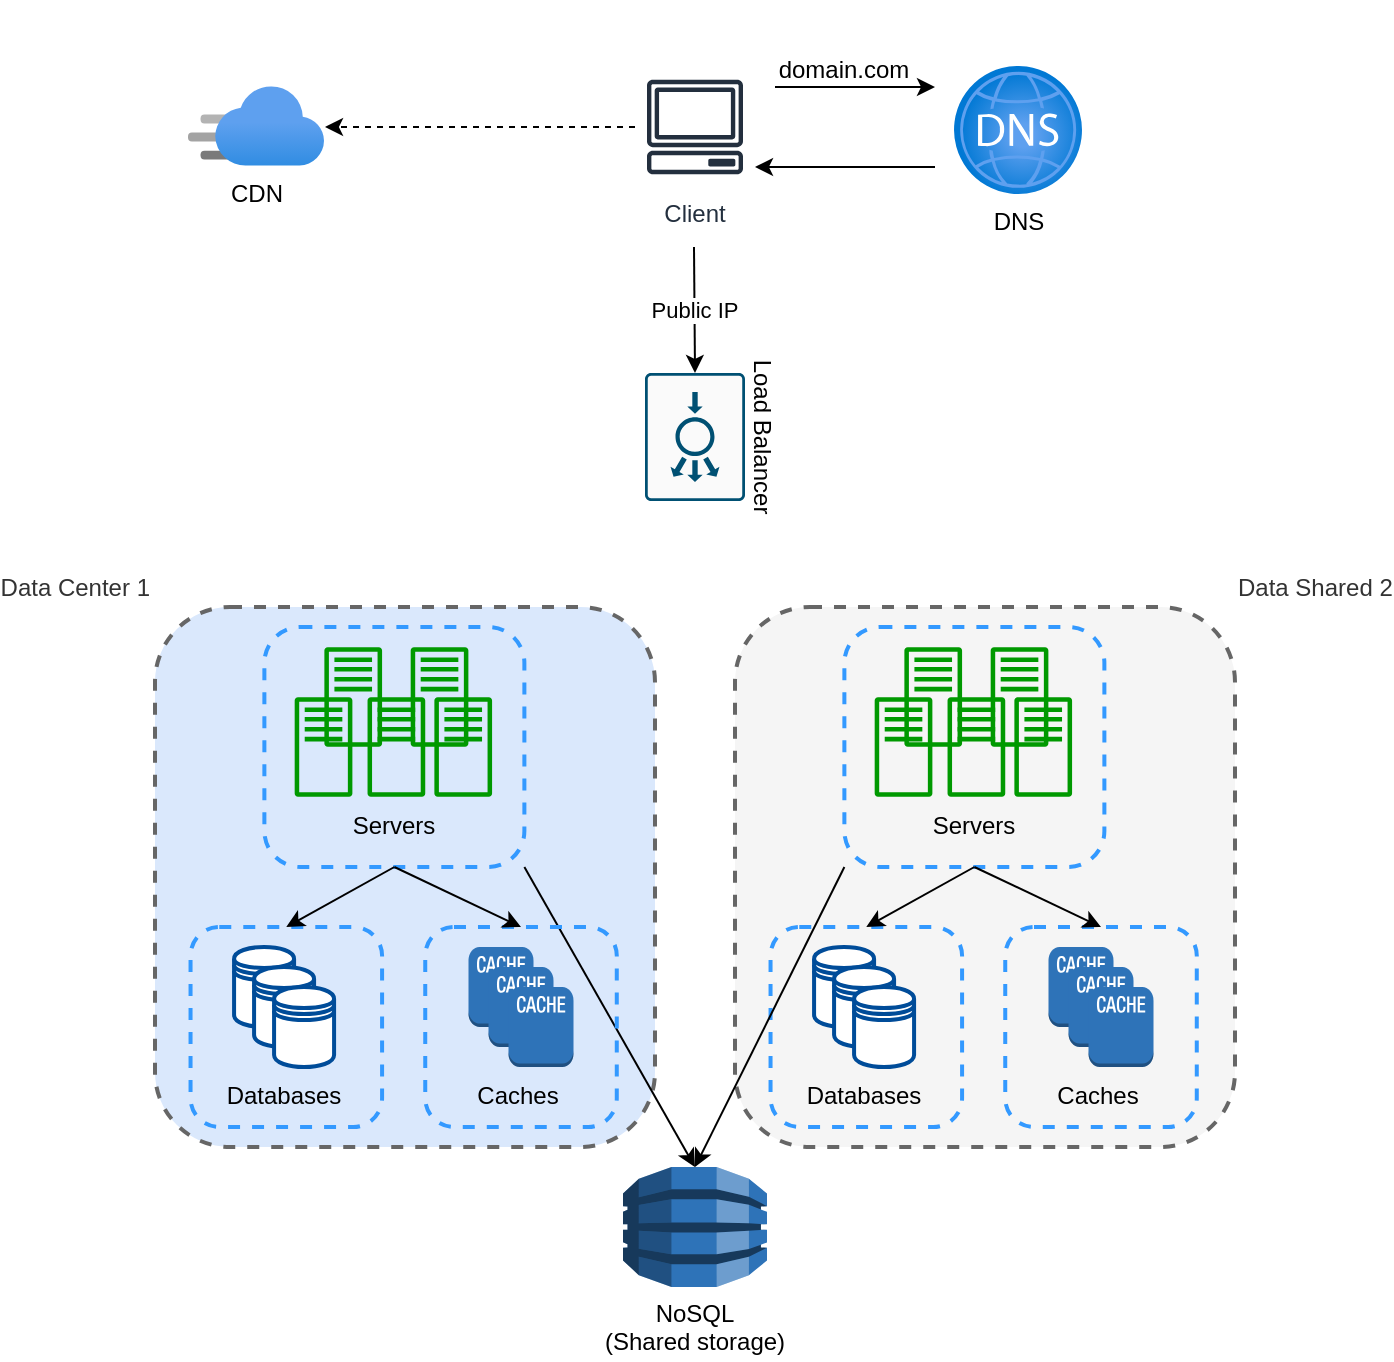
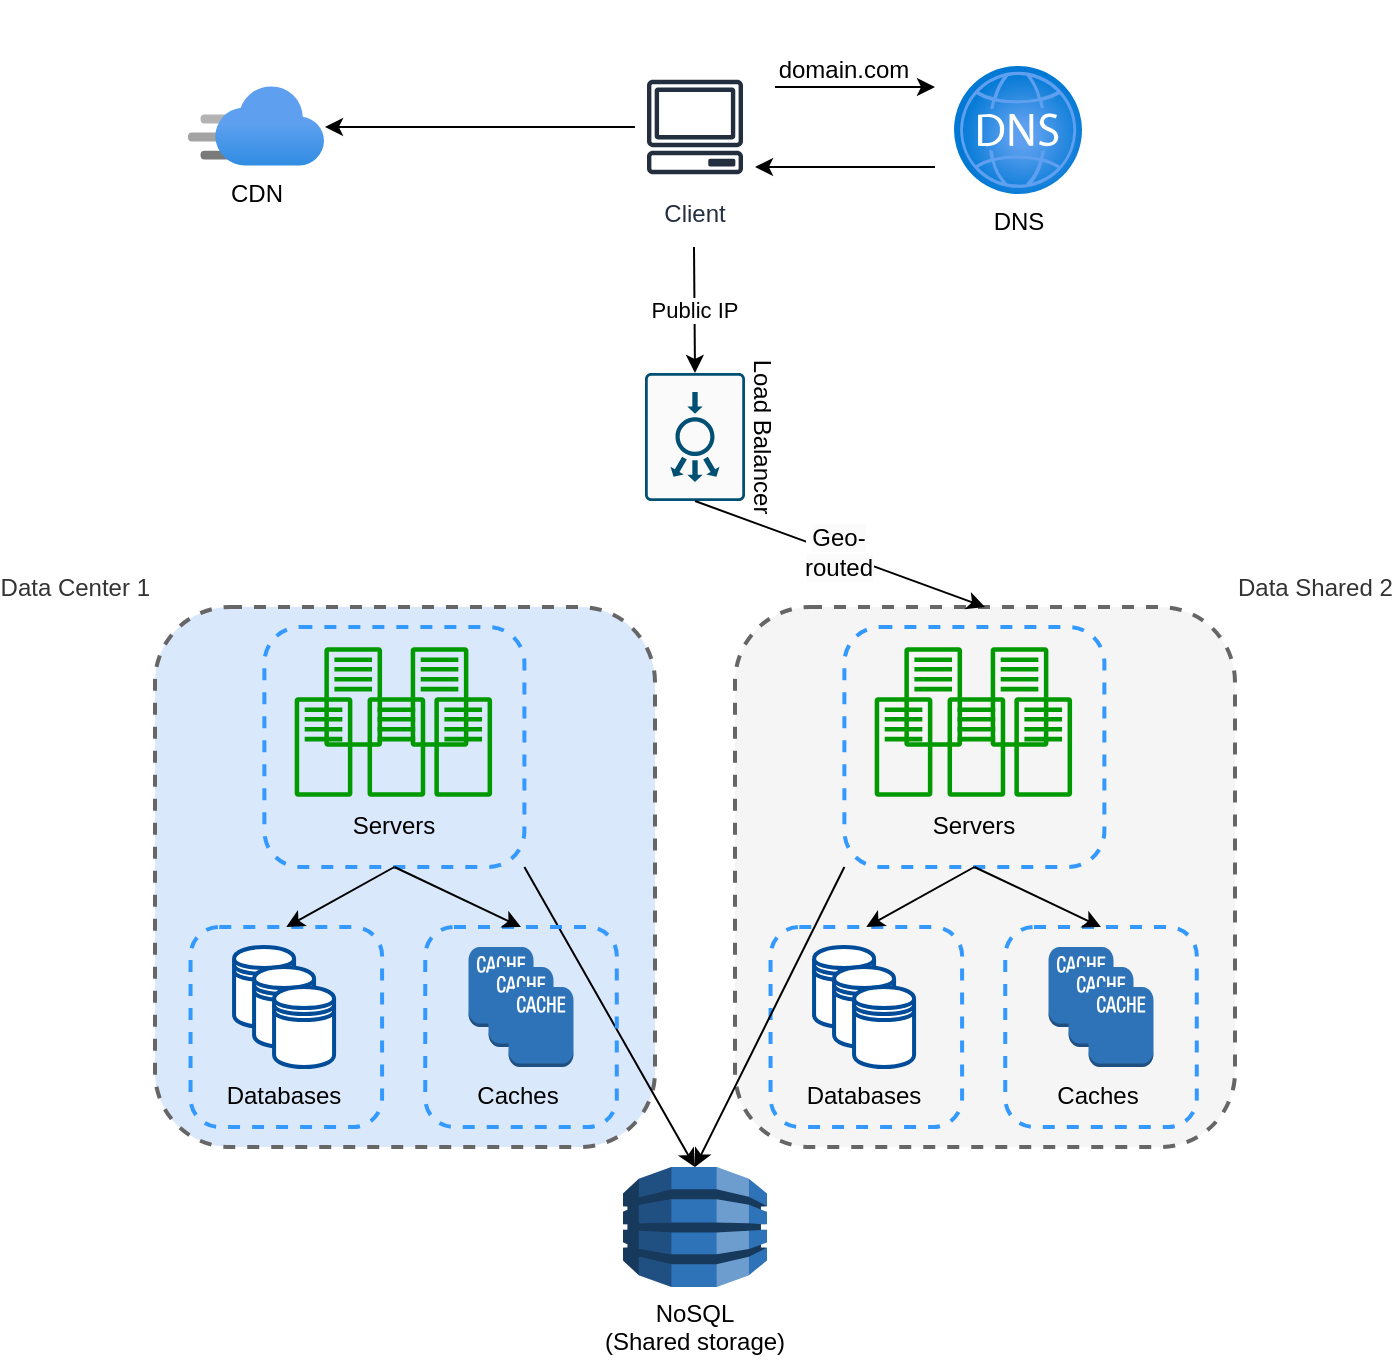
(484, 127) -> (484, 127)
none -> (758, 524)
